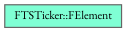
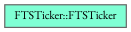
(63, 16) -> (66, 16)
